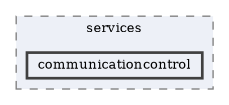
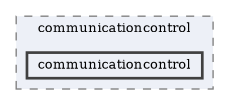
(115, 29) -> (115, 29)
